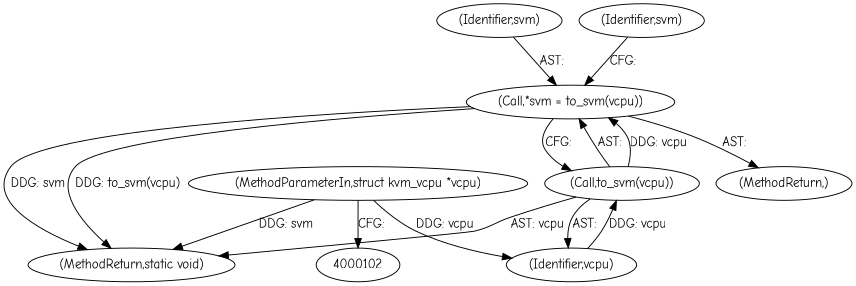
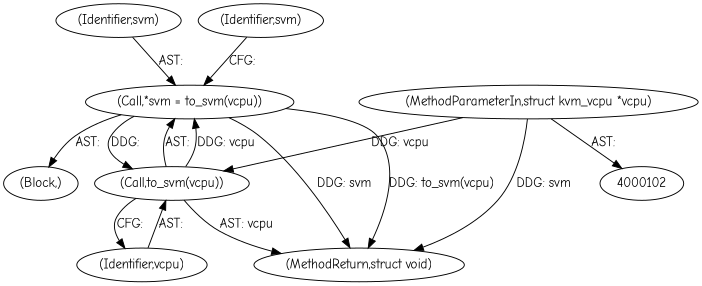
(561, 143) -> (127, 143)
(784, 183) -> (41, 183)
(373, 224) -> (606, 143)
(587, 224) -> (132, 224)
(638, 224) -> (173, 224)
(440, 241) -> (348, 143)
(132, 265) -> (359, 265)
